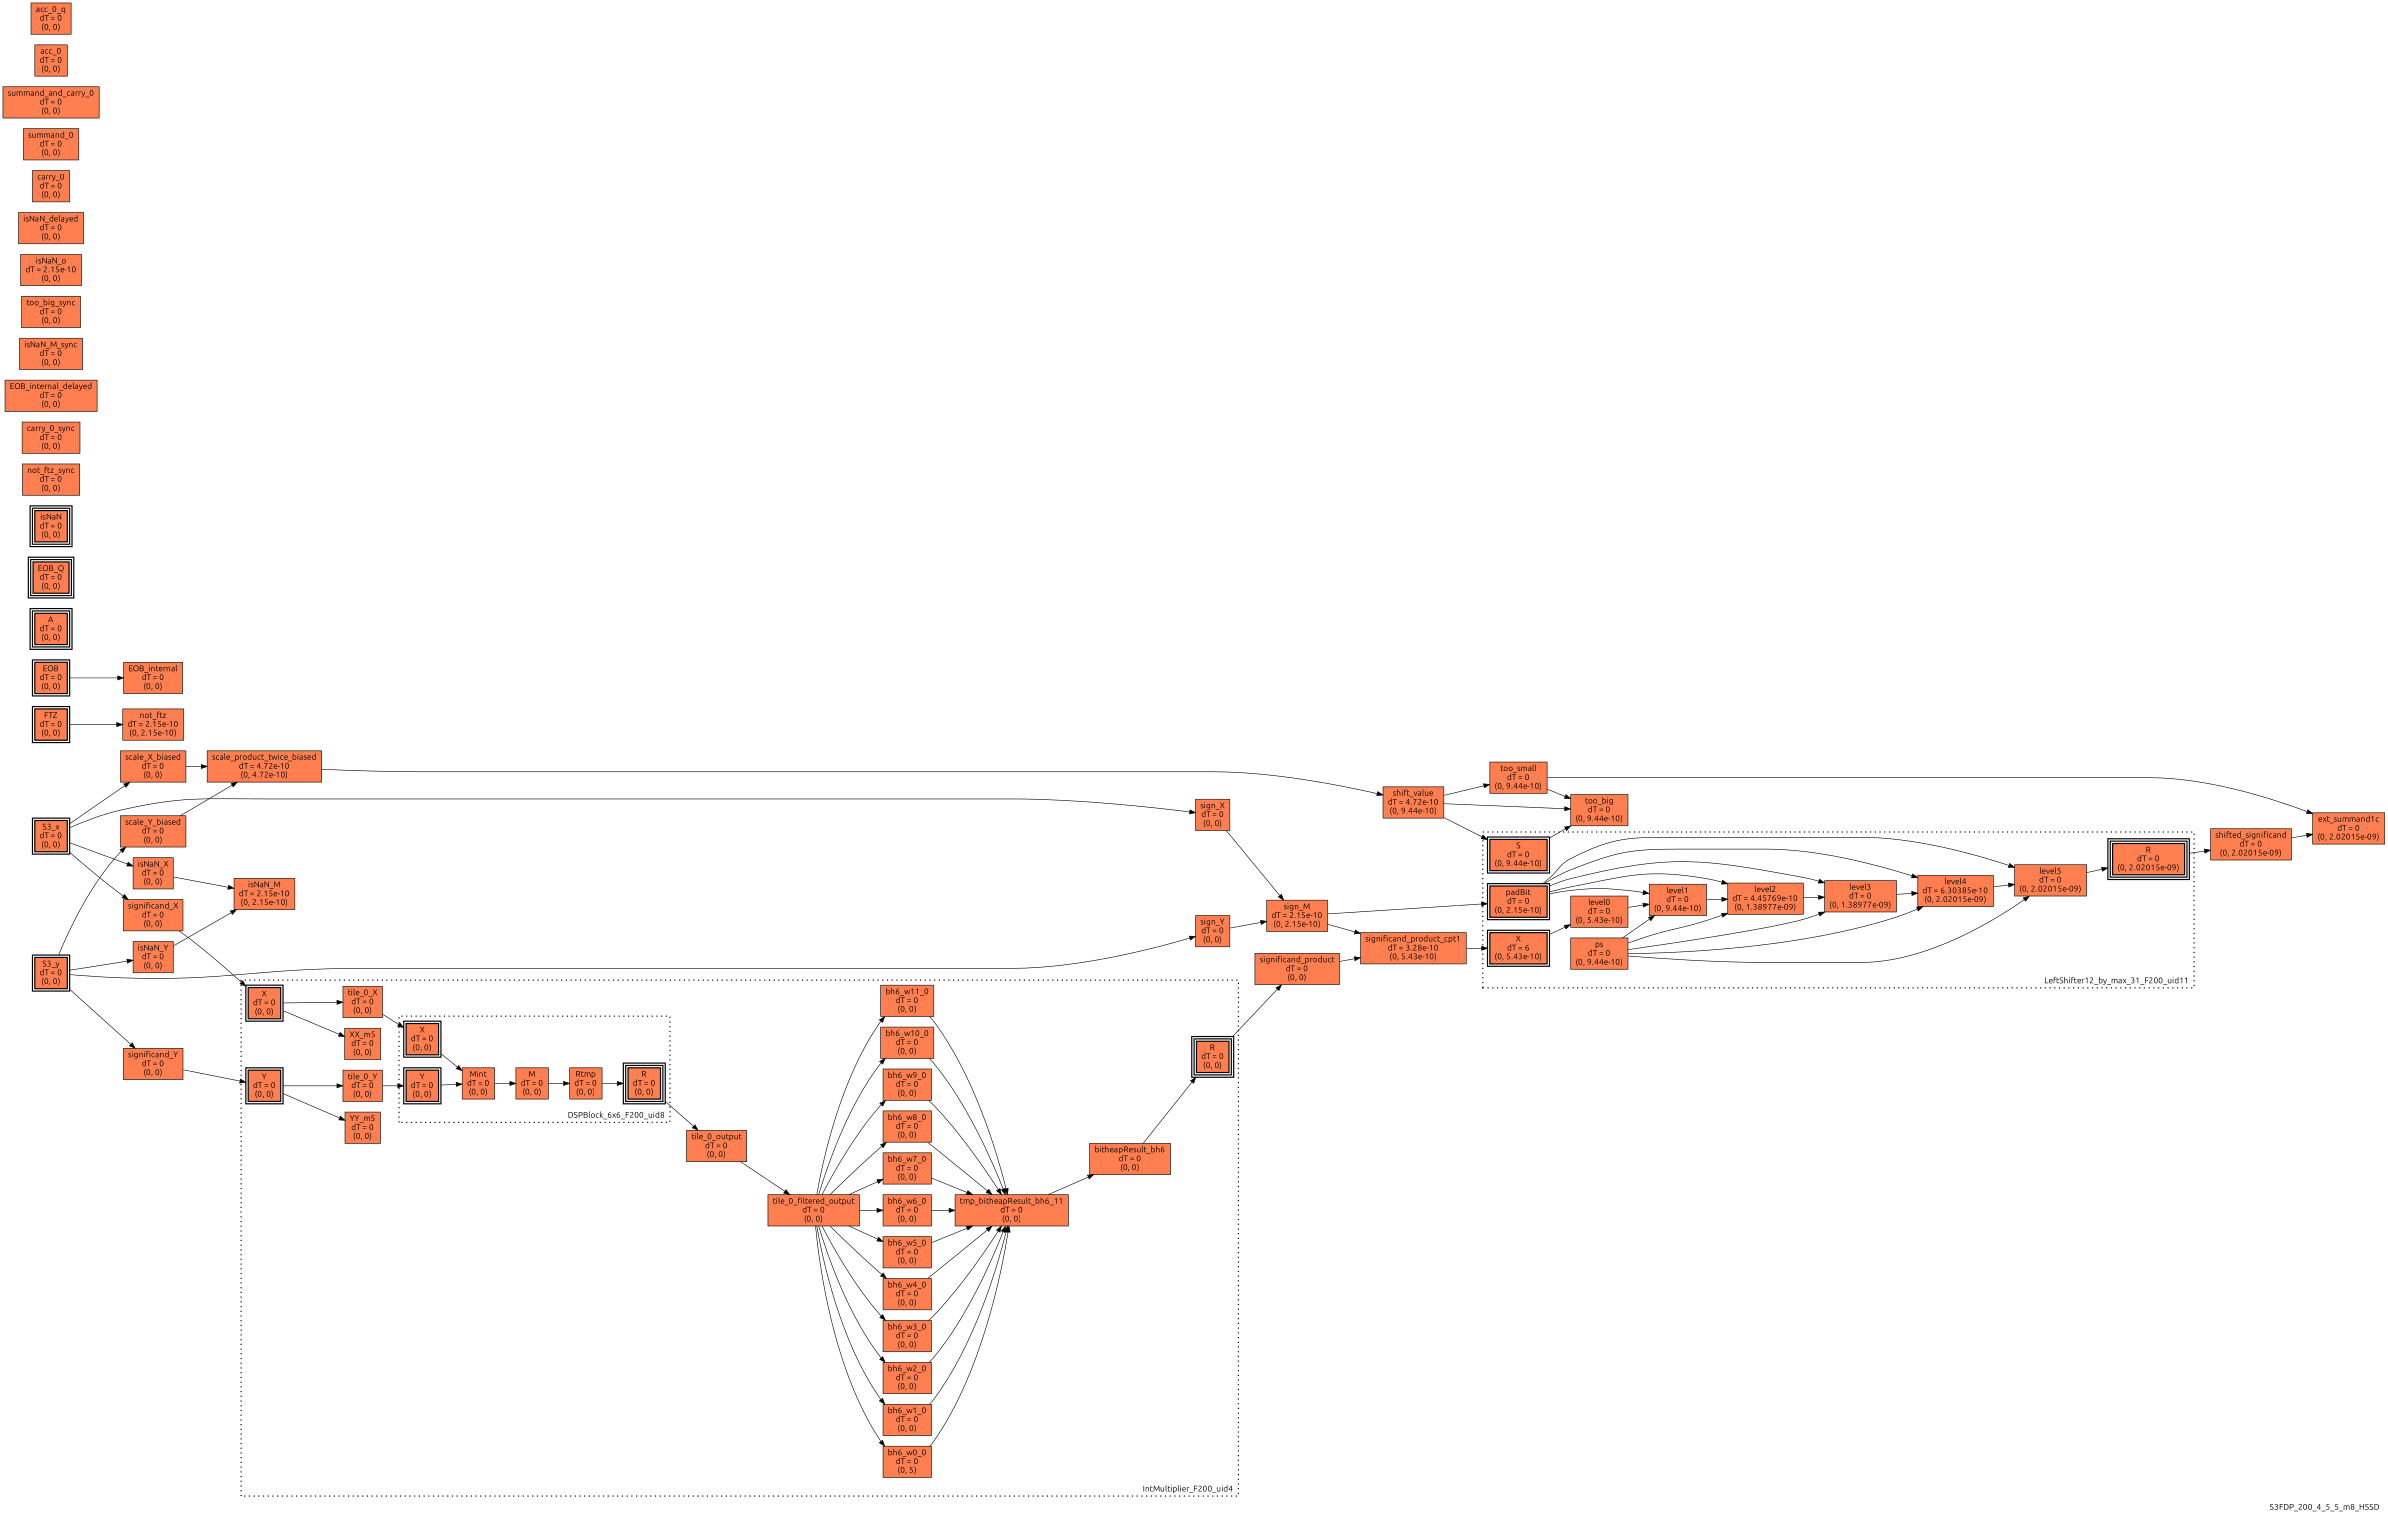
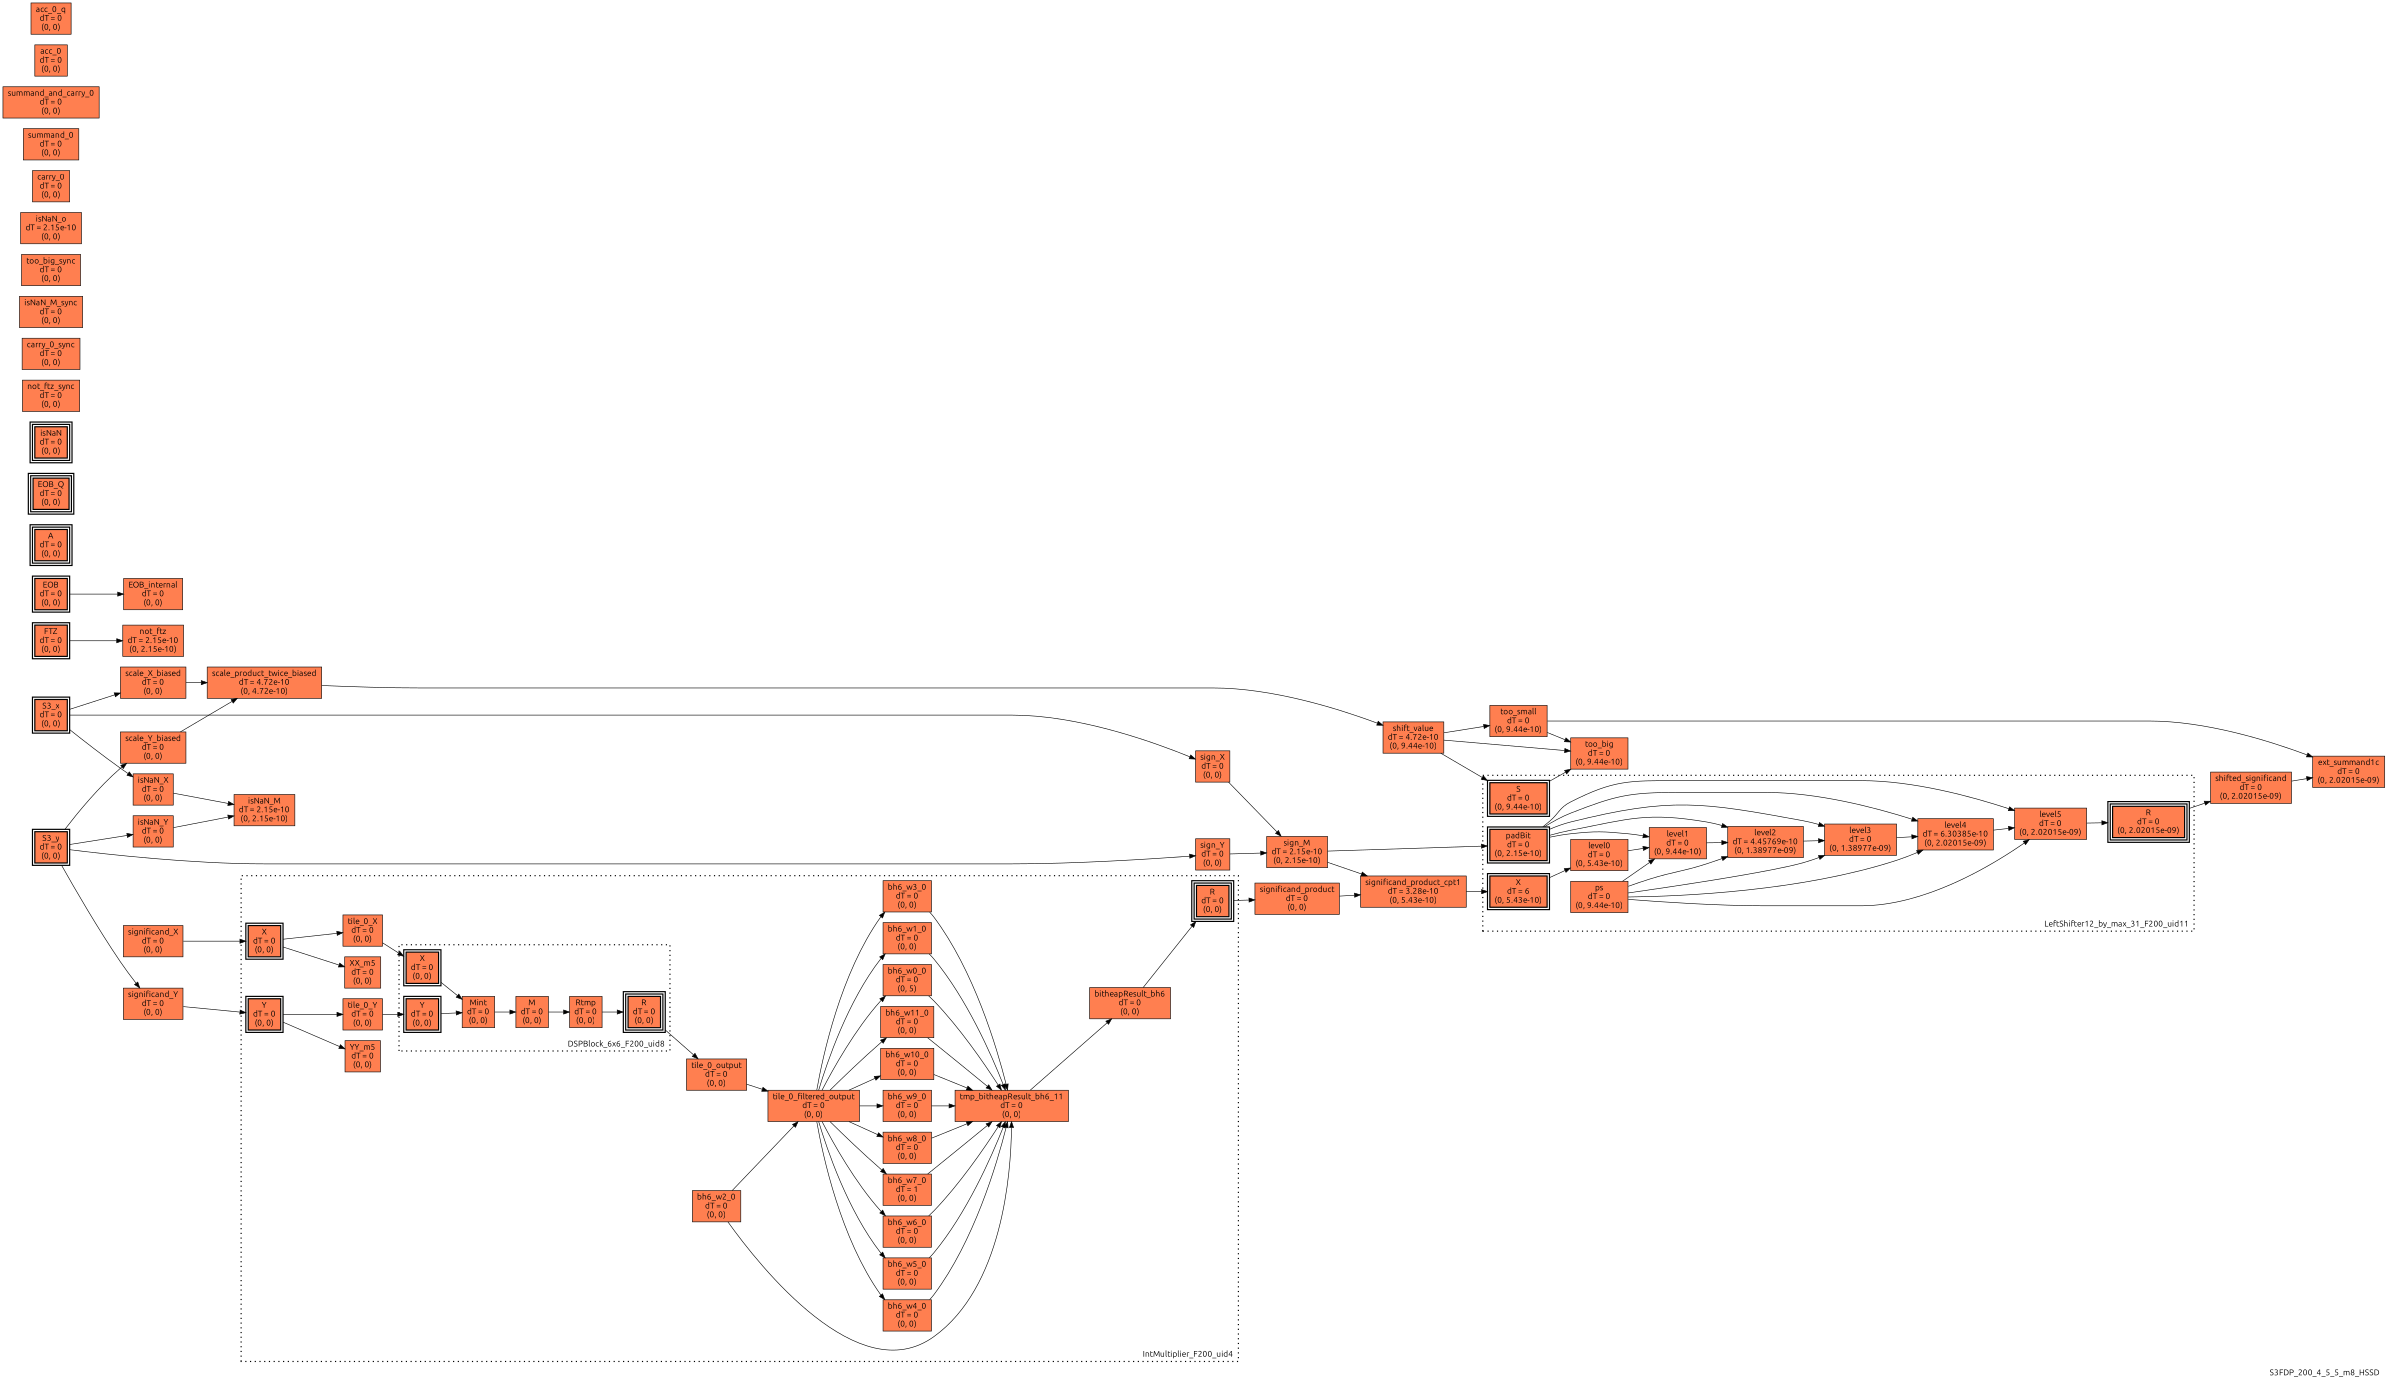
(51, 228) -> none
(51, 396) -> none
(96, 875) -> none
(907, 1168) -> (907, 1190)
(844, 1295) -> (763, 1158)
